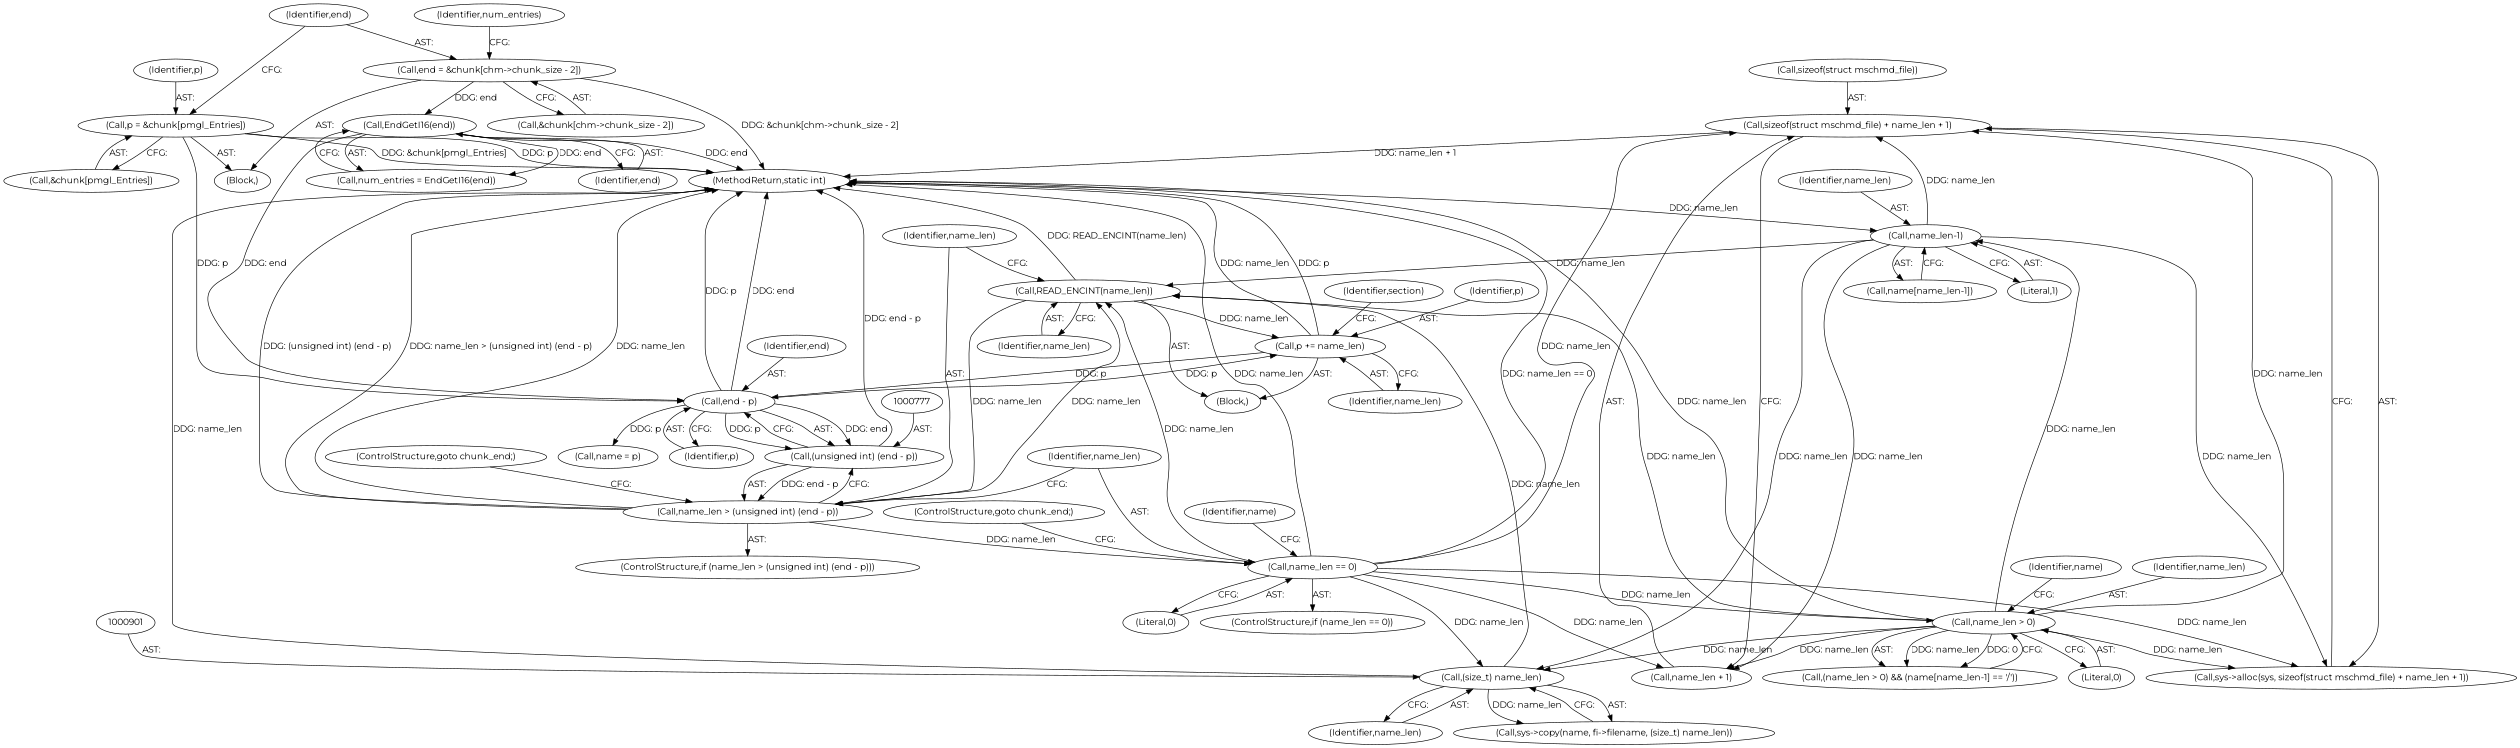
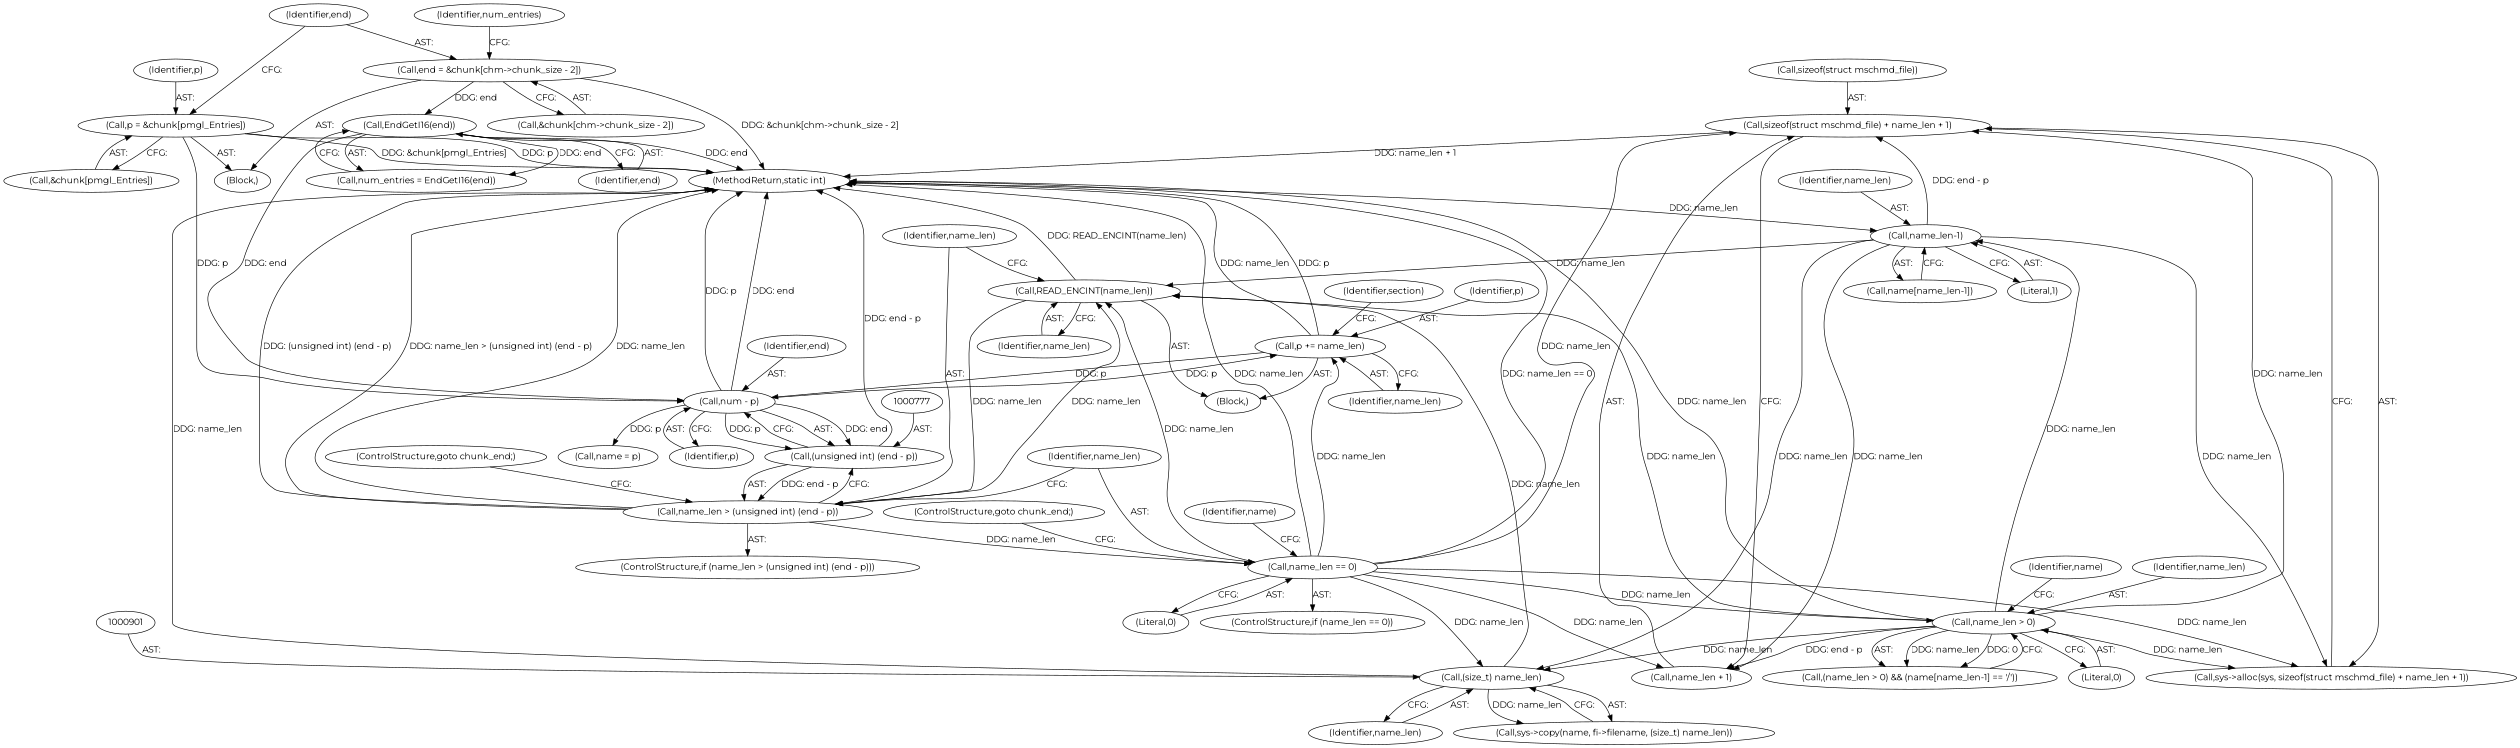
(1961, 181) -> (1961, 181)
(1200, 317) -> (1314, 455)
(729, 402) -> (729, 402)
(1834, 650) -> (1834, 650)
